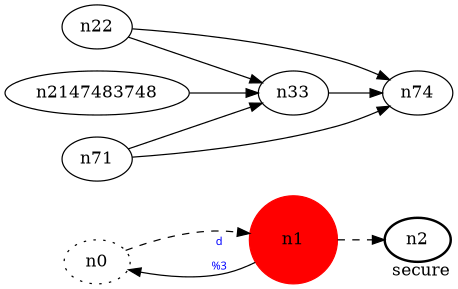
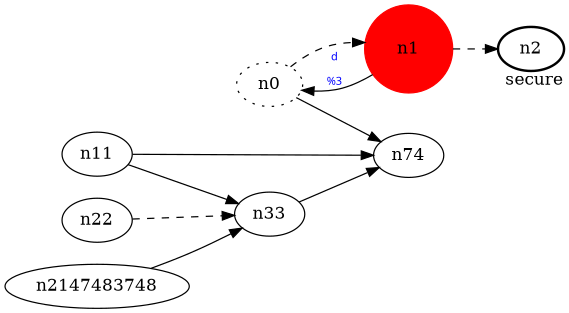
(257, 43) -> (333, 117)
(189, 58) -> (177, 217)
(97, 159) -> (97, 154)
